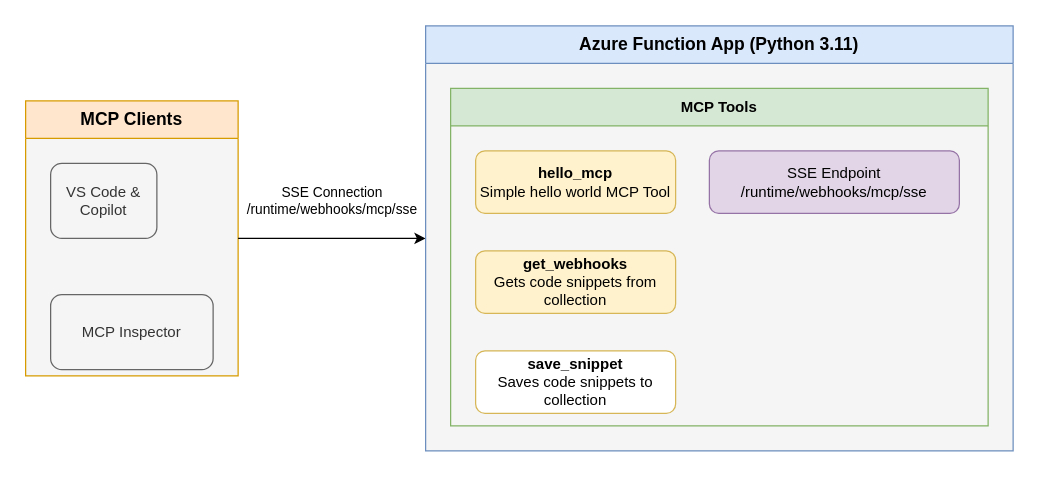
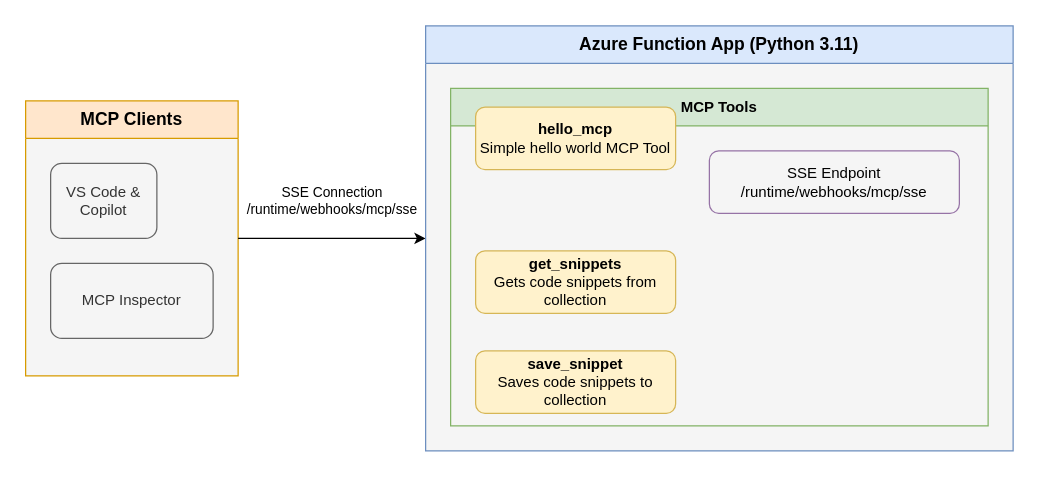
(576, 182) -> (576, 138)
(834, 182) -> (834, 182)
(576, 282) -> (576, 282)
(132, 332) -> (132, 301)
(576, 382) -> (576, 382)
